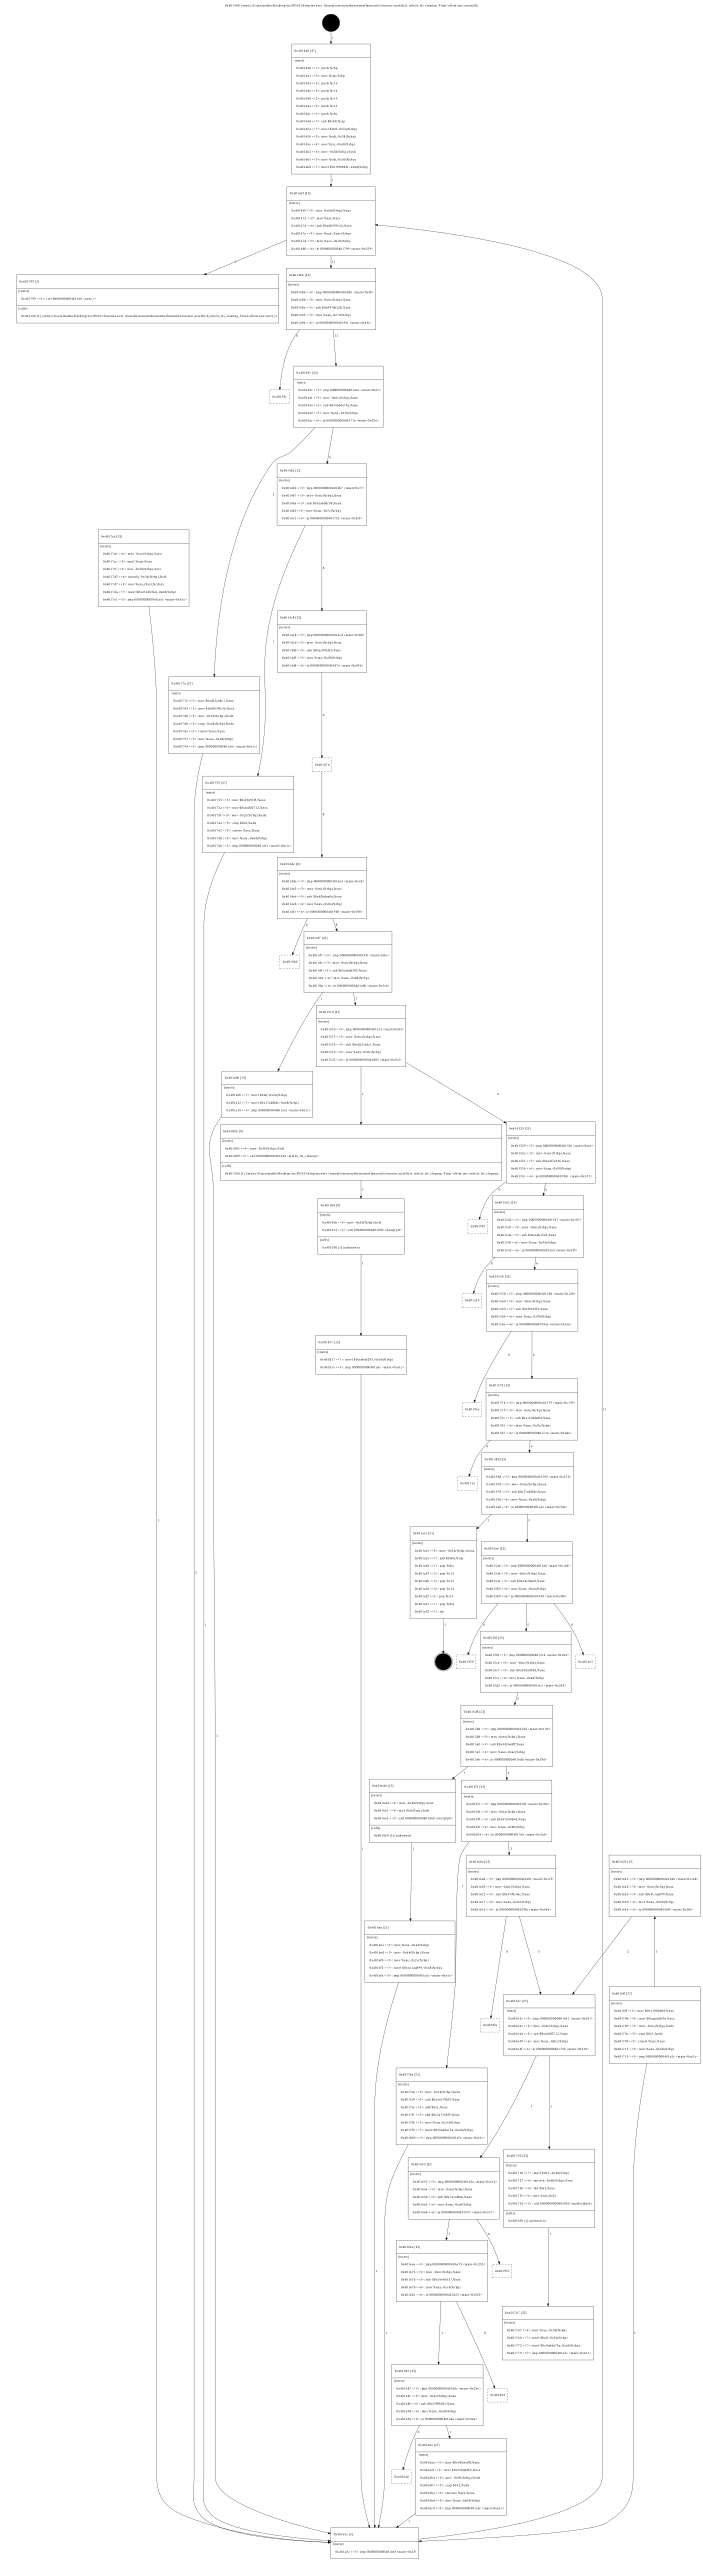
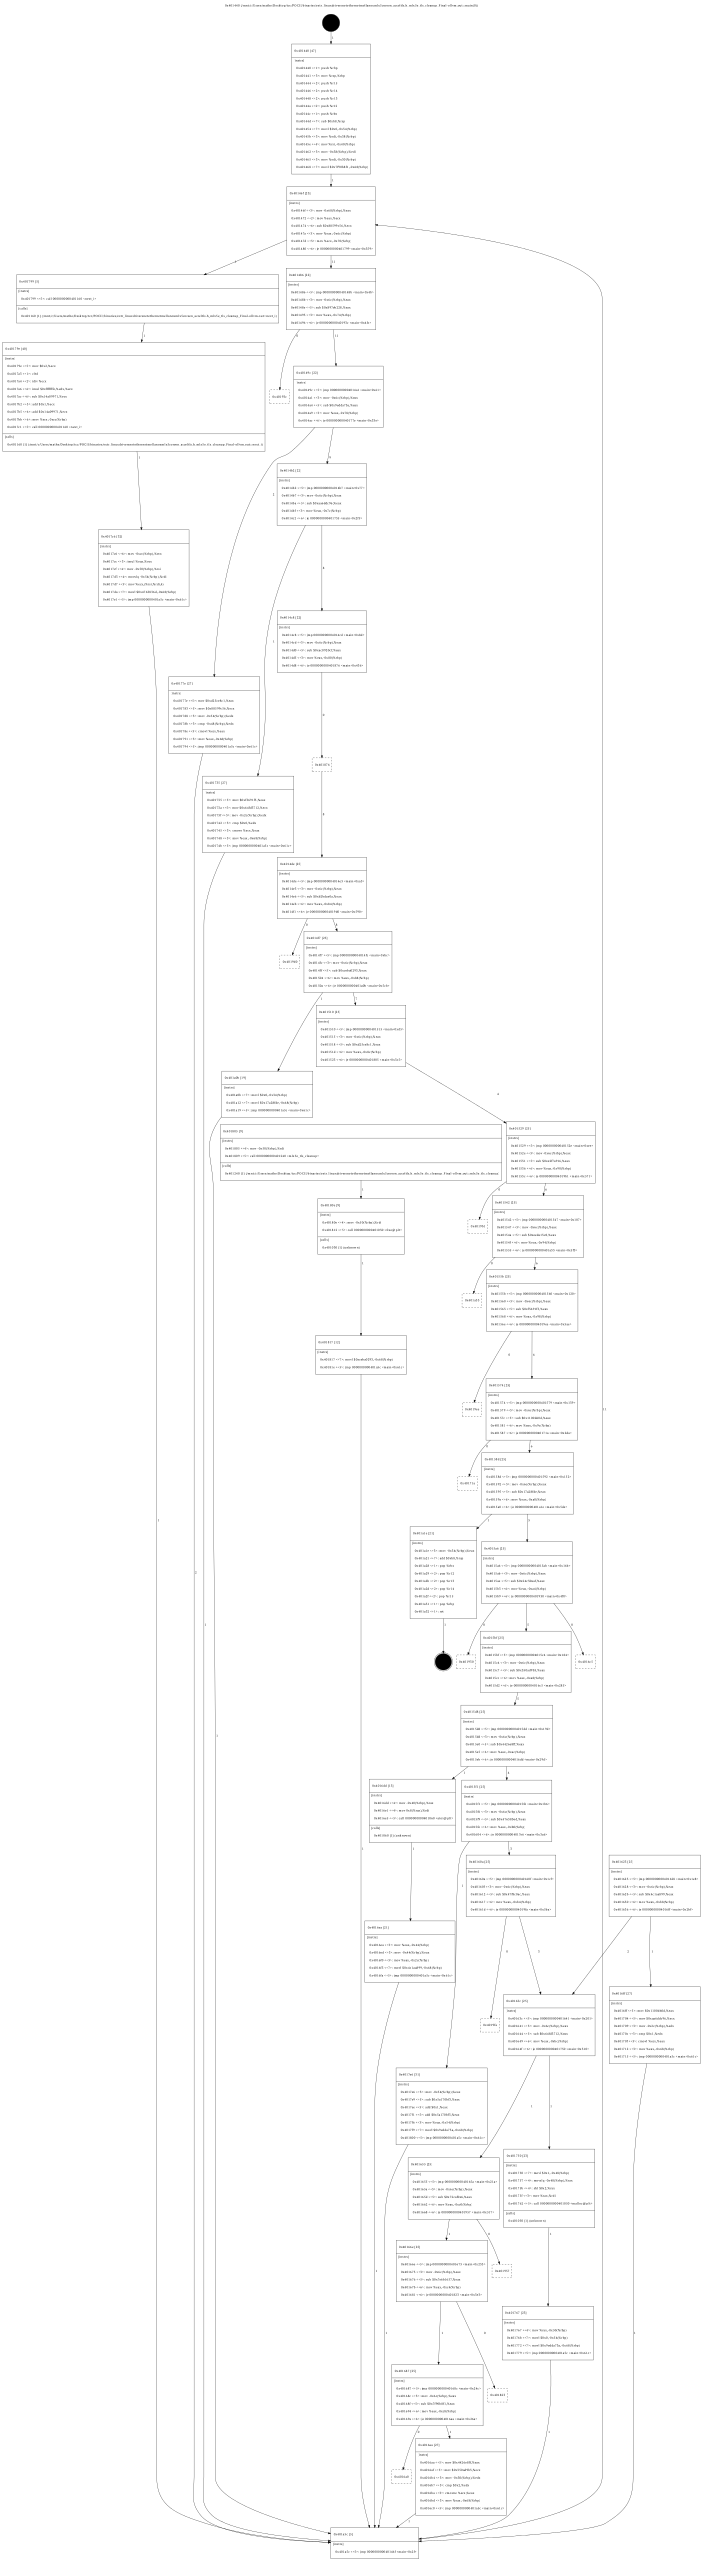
none -> (134, 397)
(361, 1095) -> none
(655, 1953) -> (649, 1951)
none -> (530, 2485)
